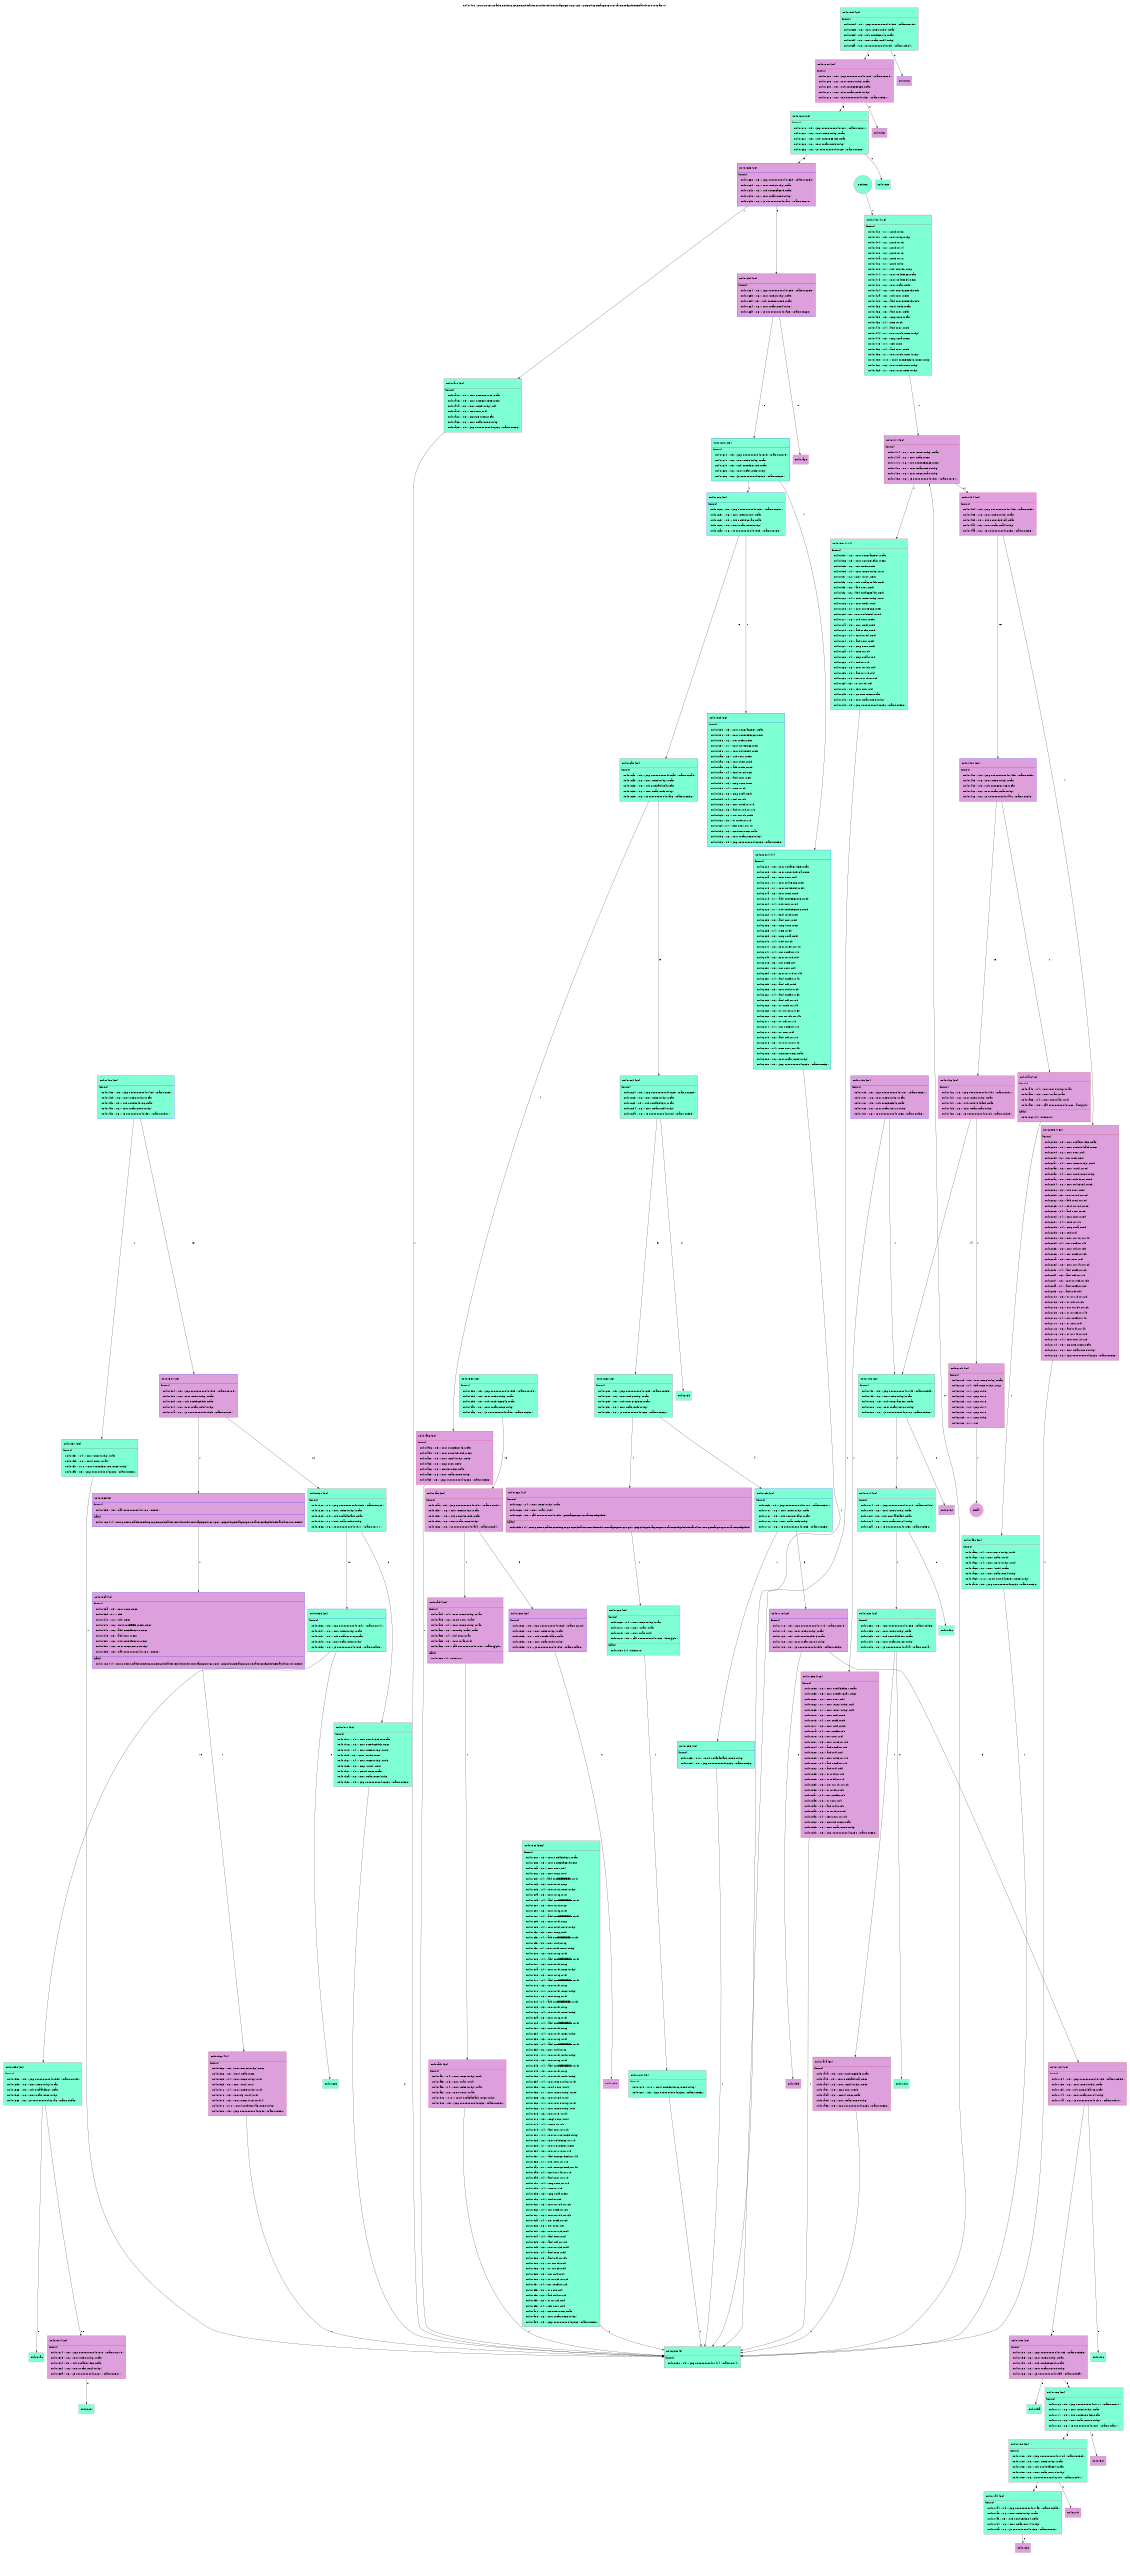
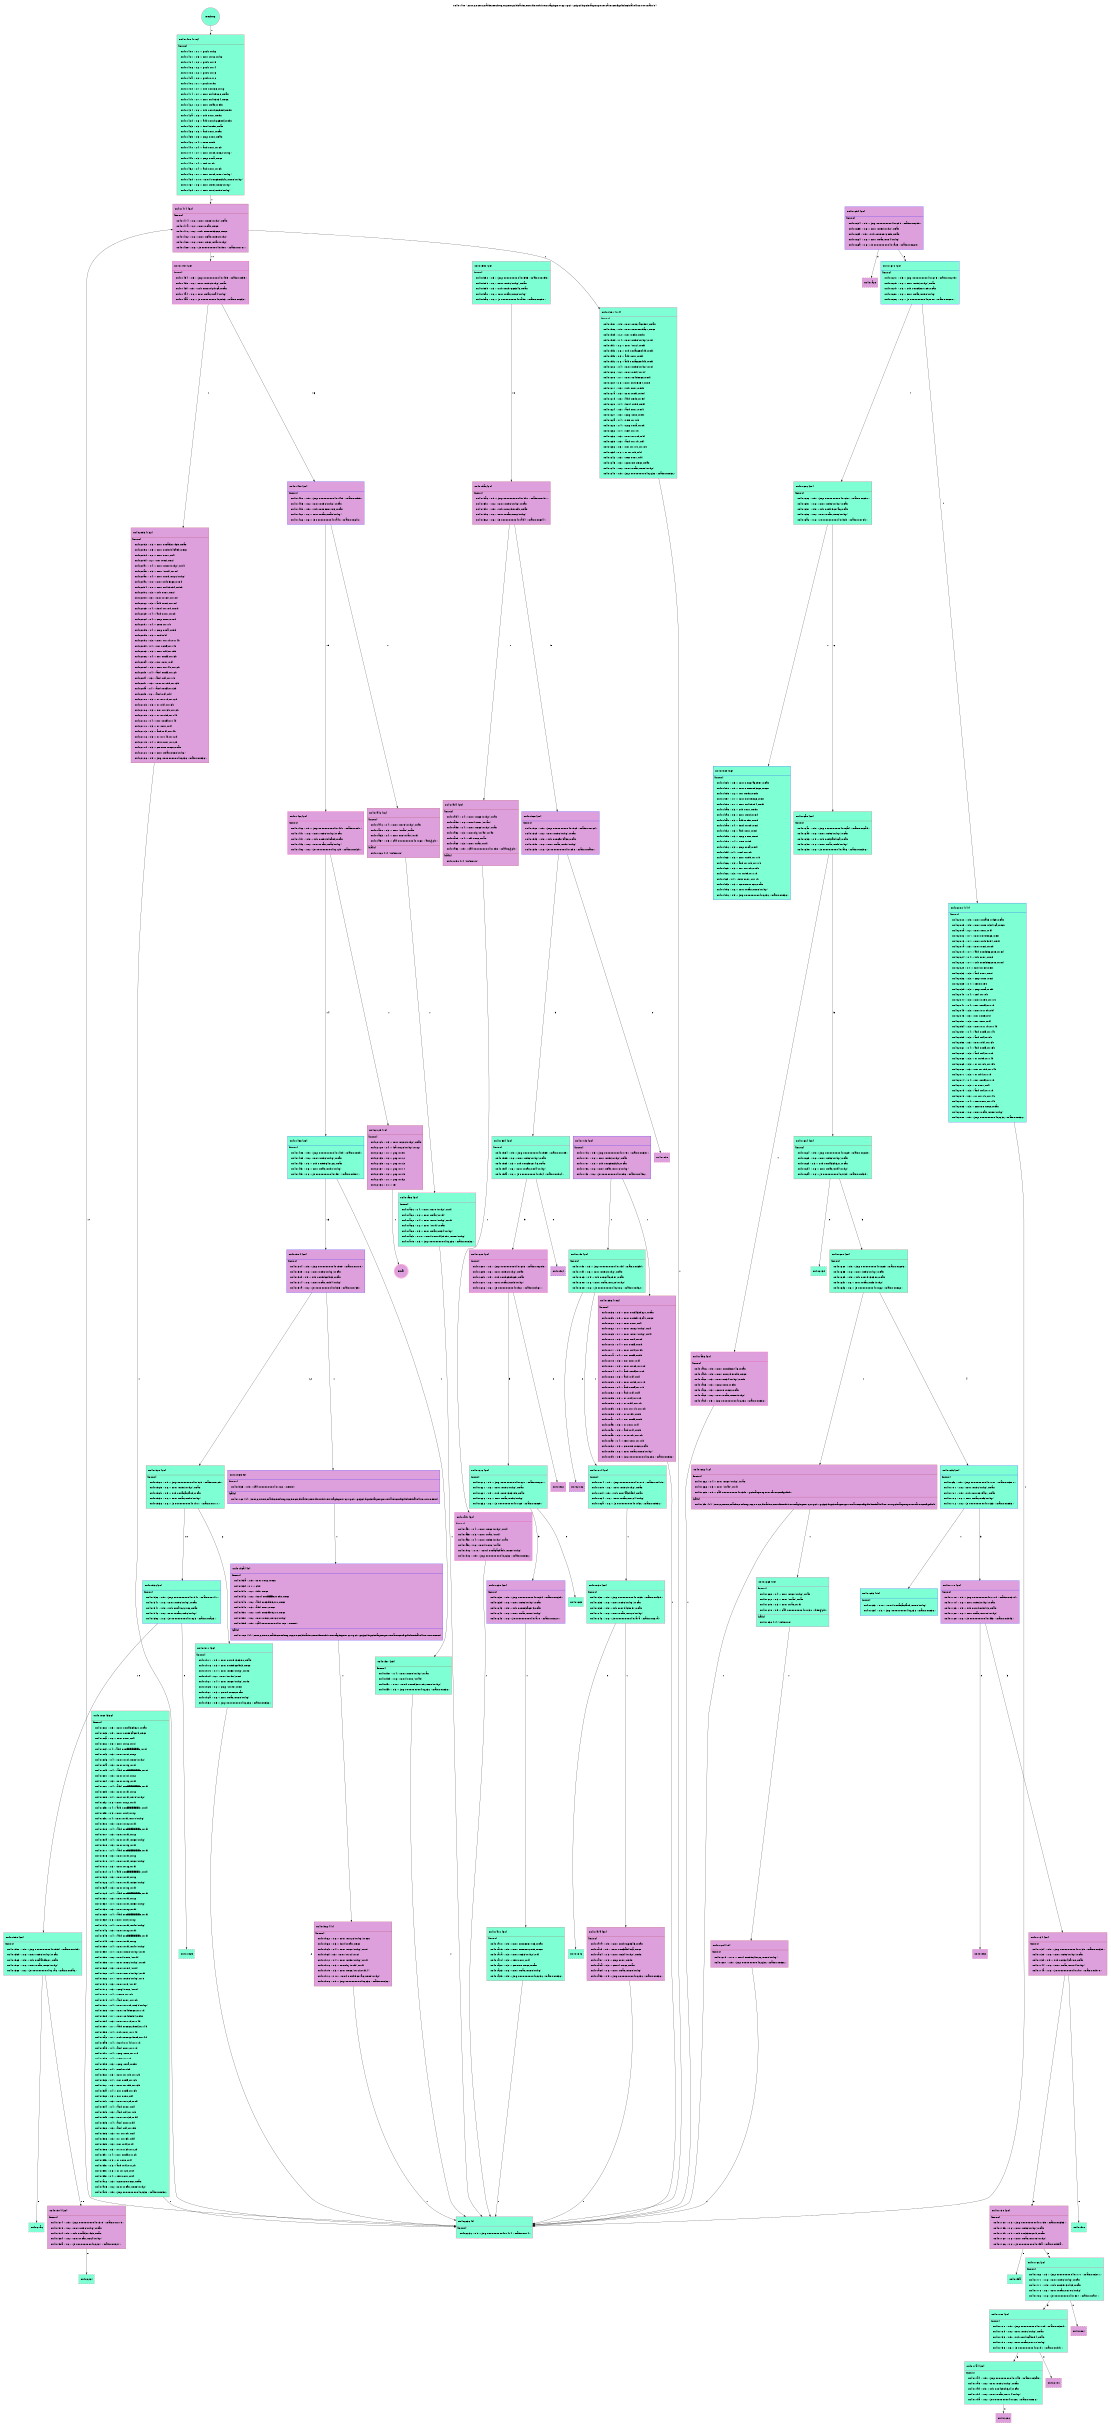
(776, 239) -> none
(746, 514) -> (833, 503)
none -> (546, 994)
(937, 1246) -> (326, 994)
(946, 1630) -> none
(721, 2057) -> (705, 1925)
(667, 2084) -> (749, 1954)
